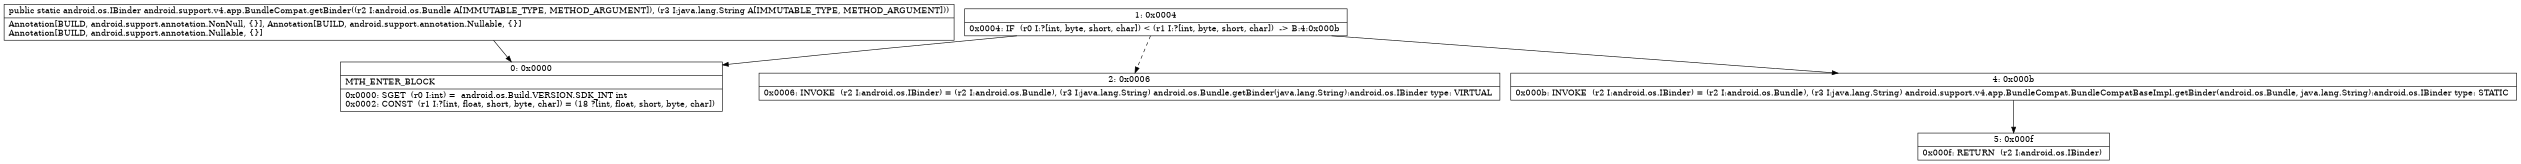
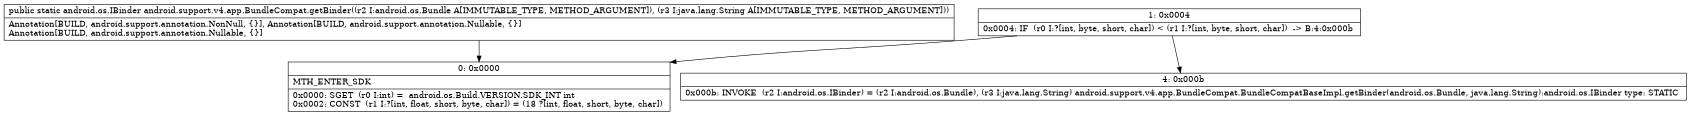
(390, 82) -> (332, 82)
(1129, 87) -> none
(2014, 147) -> none
